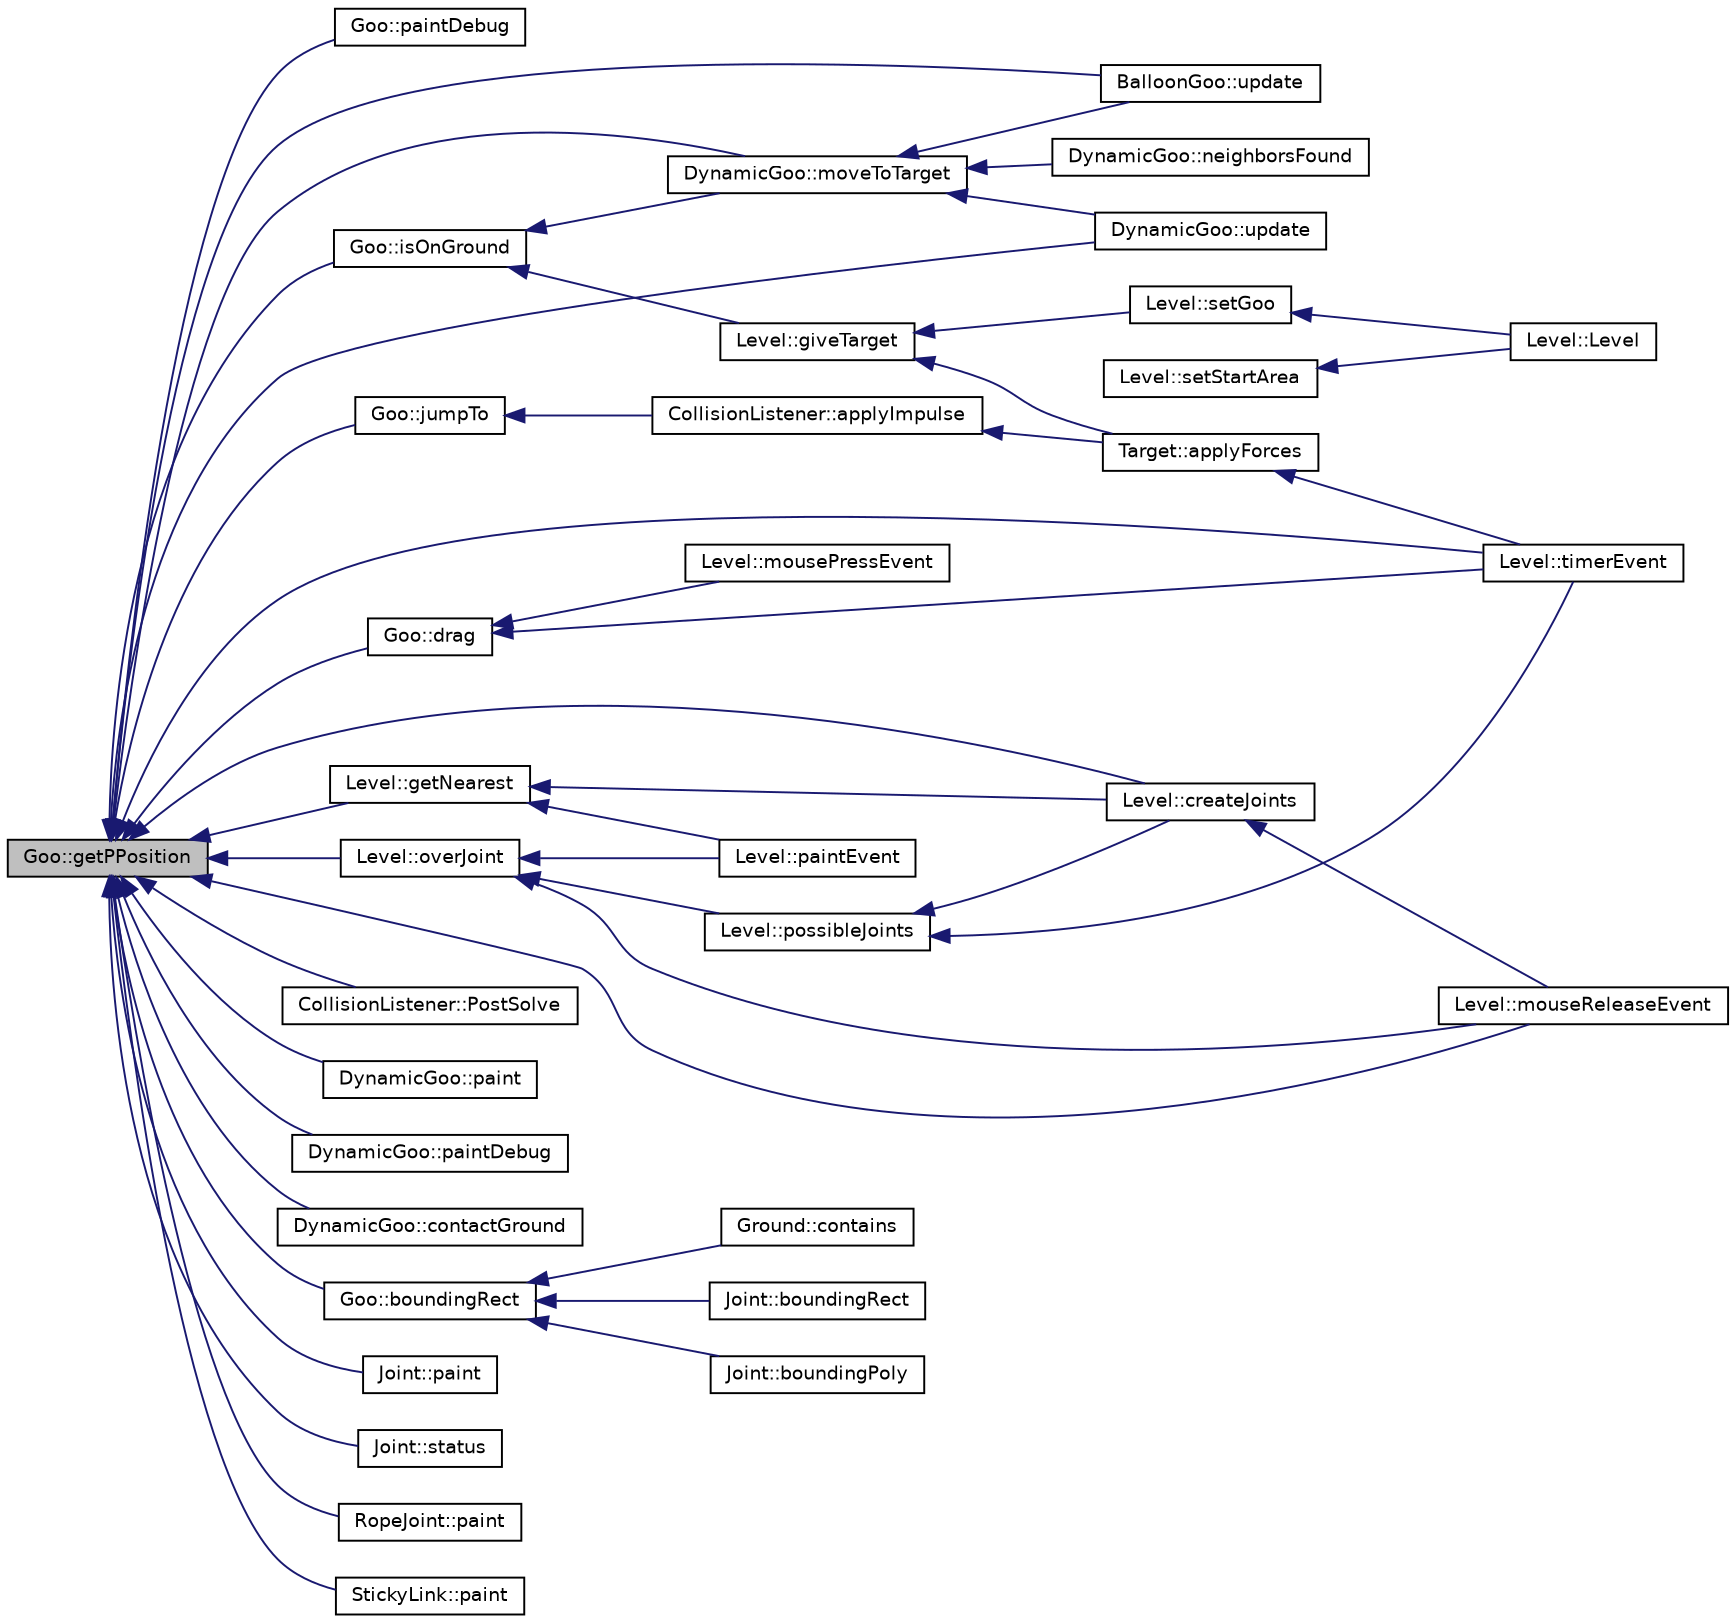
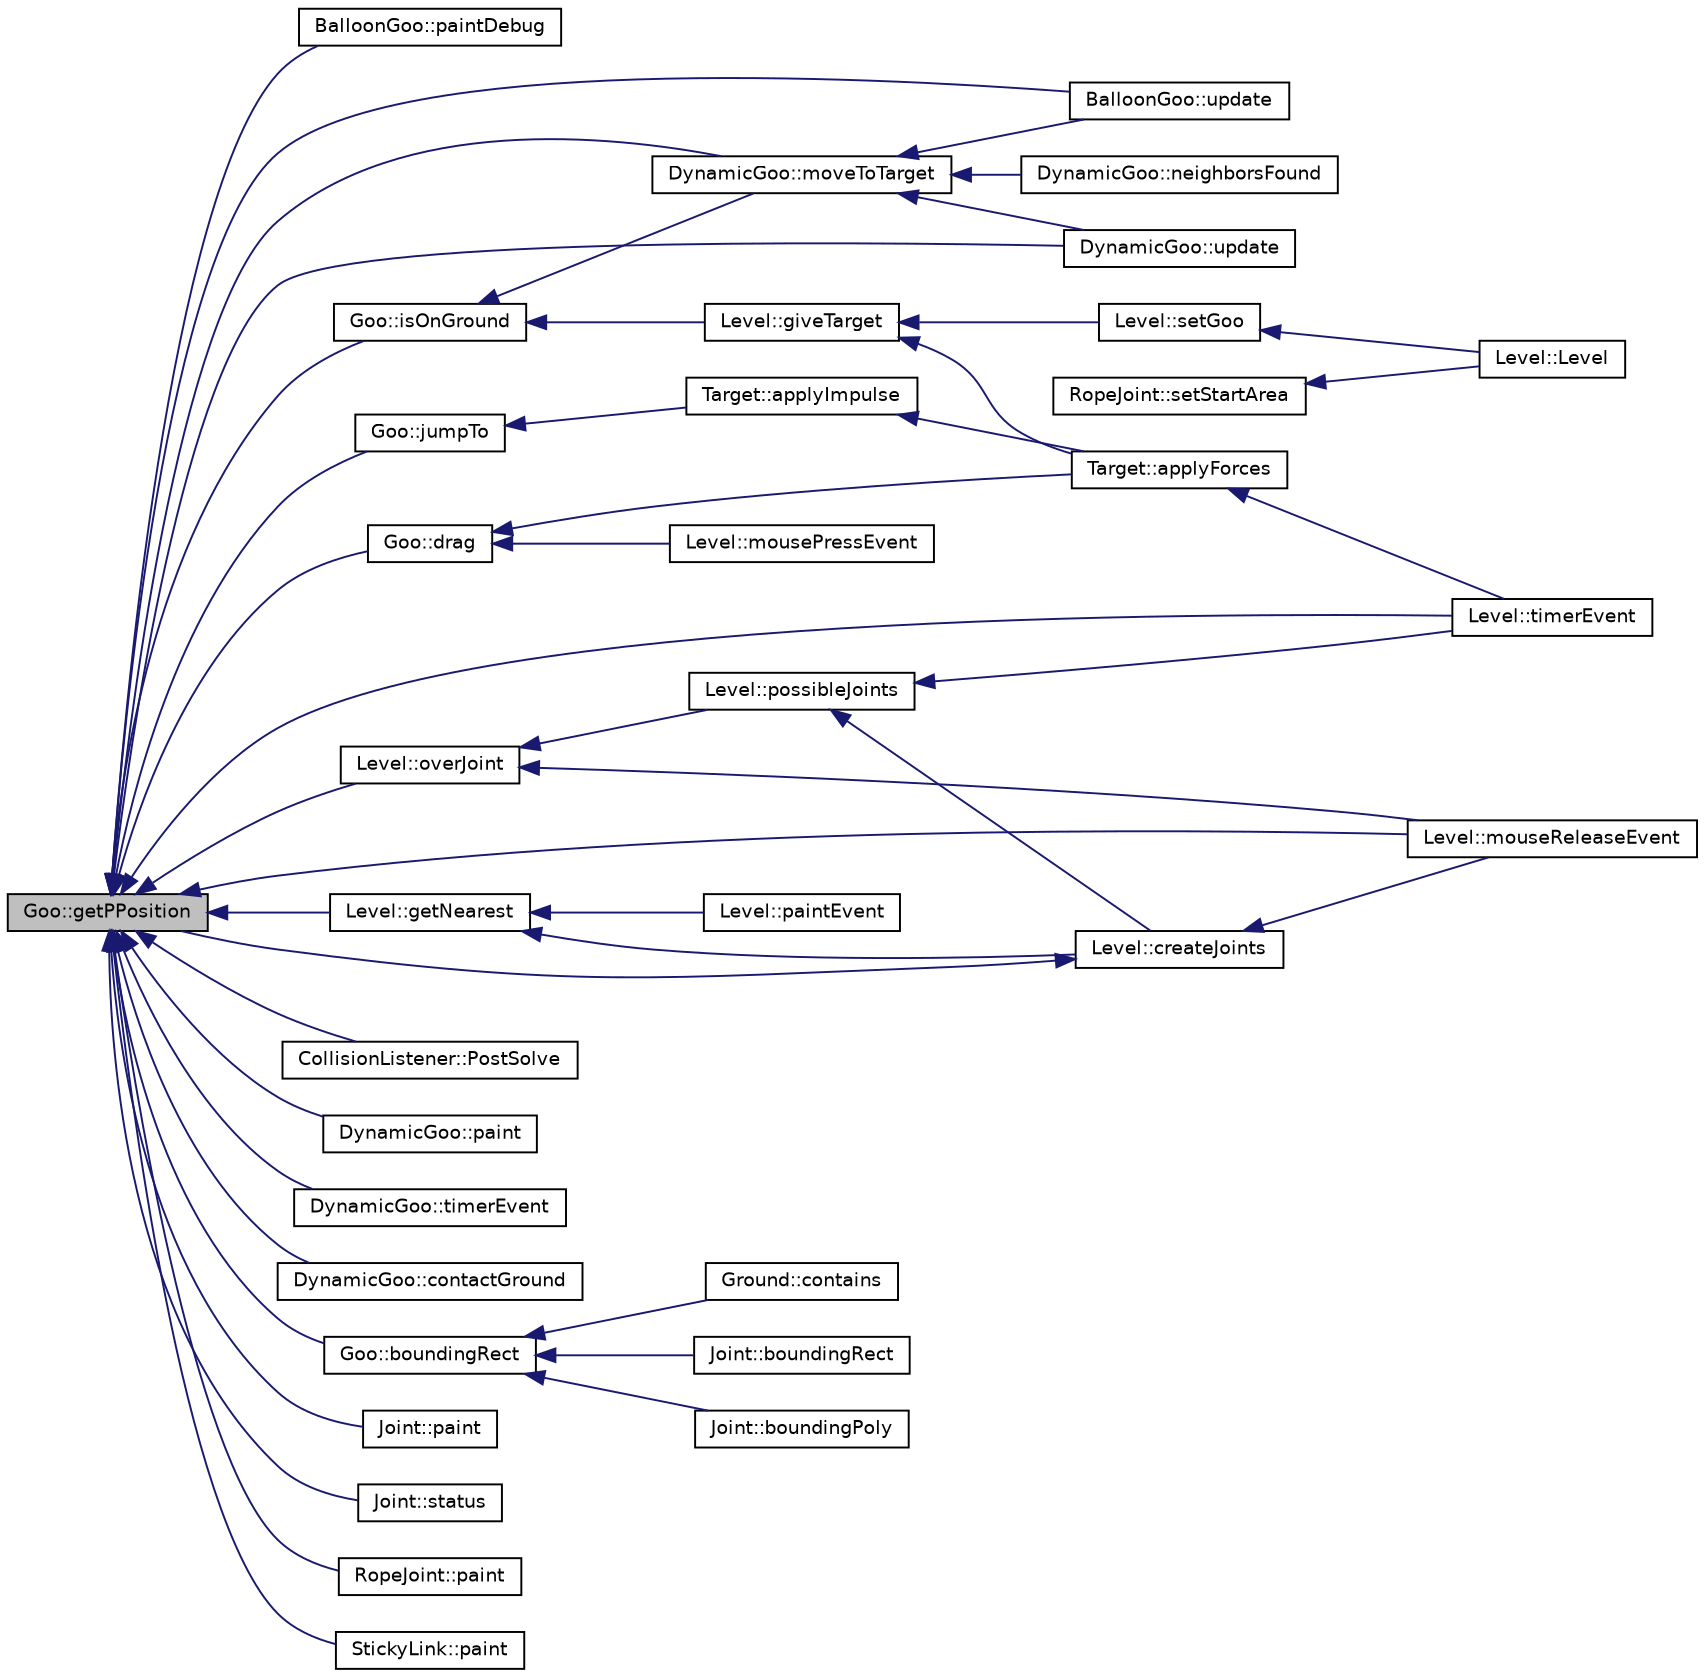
(430, 27) -> (430, 27)
(1211, 379) -> (1180, 396)
(817, 416) -> (802, 396)
(998, 601) -> (791, 493)
(635, 707) -> (617, 977)
(630, 858) -> none
(430, 1153) -> (430, 1208)
